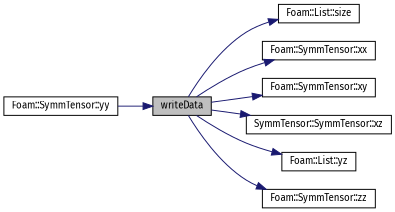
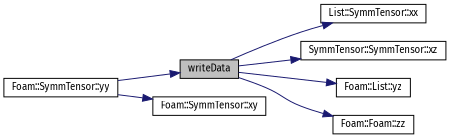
(319, 14) -> none
(319, 51) -> (373, 14)
(232, 99) -> (130, 96)
(319, 199) -> (373, 125)
